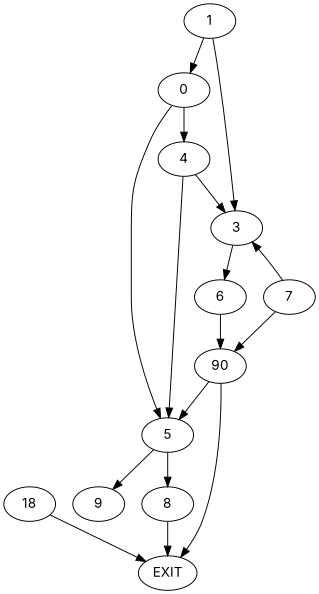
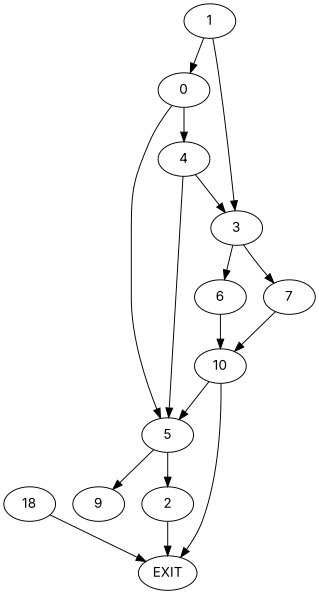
(271, 264) -> (255, 261)
(220, 366) -> (220, 366)
(168, 504) -> (168, 504)
